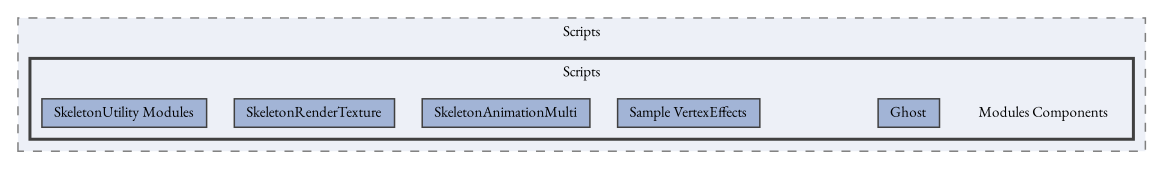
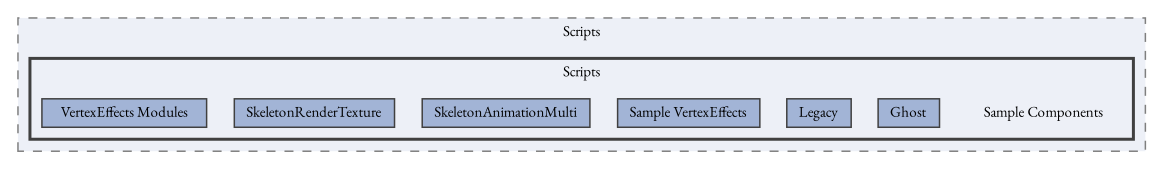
(124, 113) -> (124, 113)
none -> (819, 113)
(1044, 113) -> (1044, 113)
